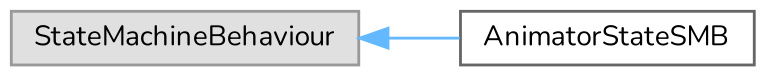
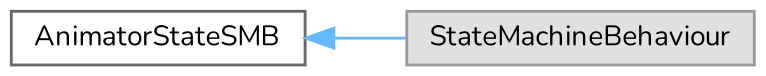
(424, 38) -> (370, 38)
